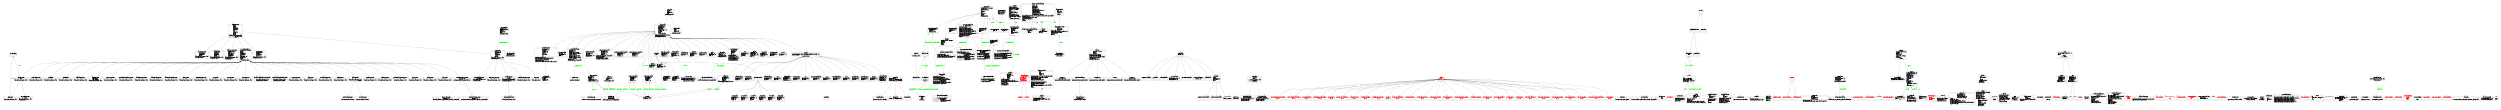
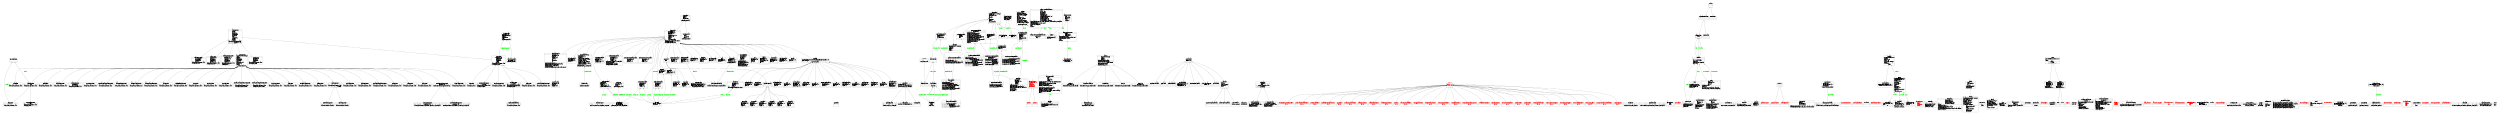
(953, 30) -> (961, 36)
none -> (529, 85)
none -> (1695, 85)
none -> (2157, 104)
